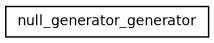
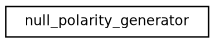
(107, 22) -> (107, 22)
